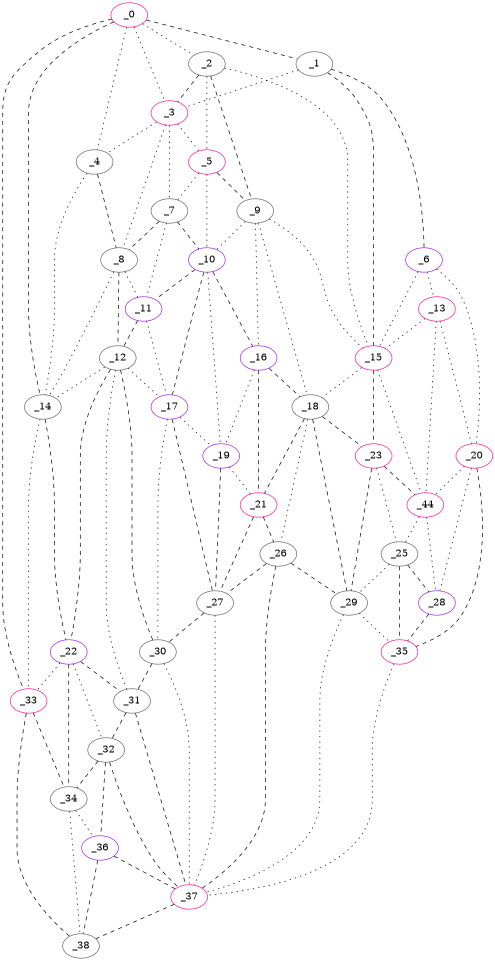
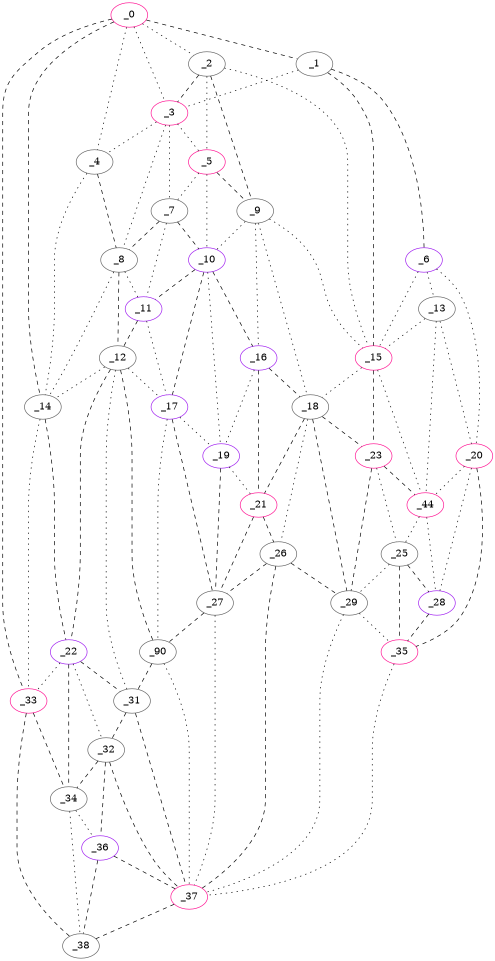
(437, 309) -> (437, 309)
(158, 652) -> (158, 652)
